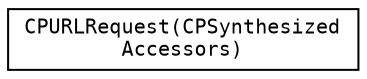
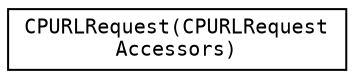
(183, 39) -> (177, 39)
